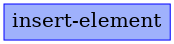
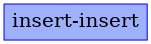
(87, 22) -> (76, 22)
